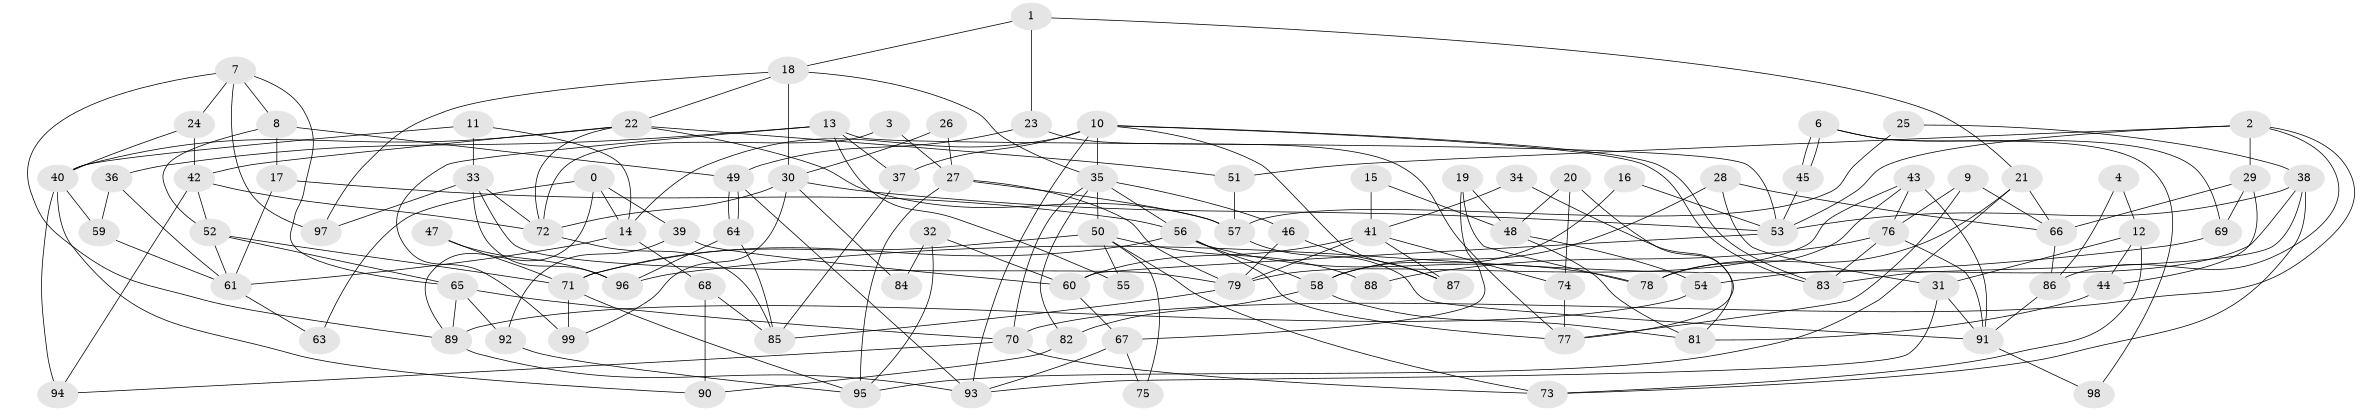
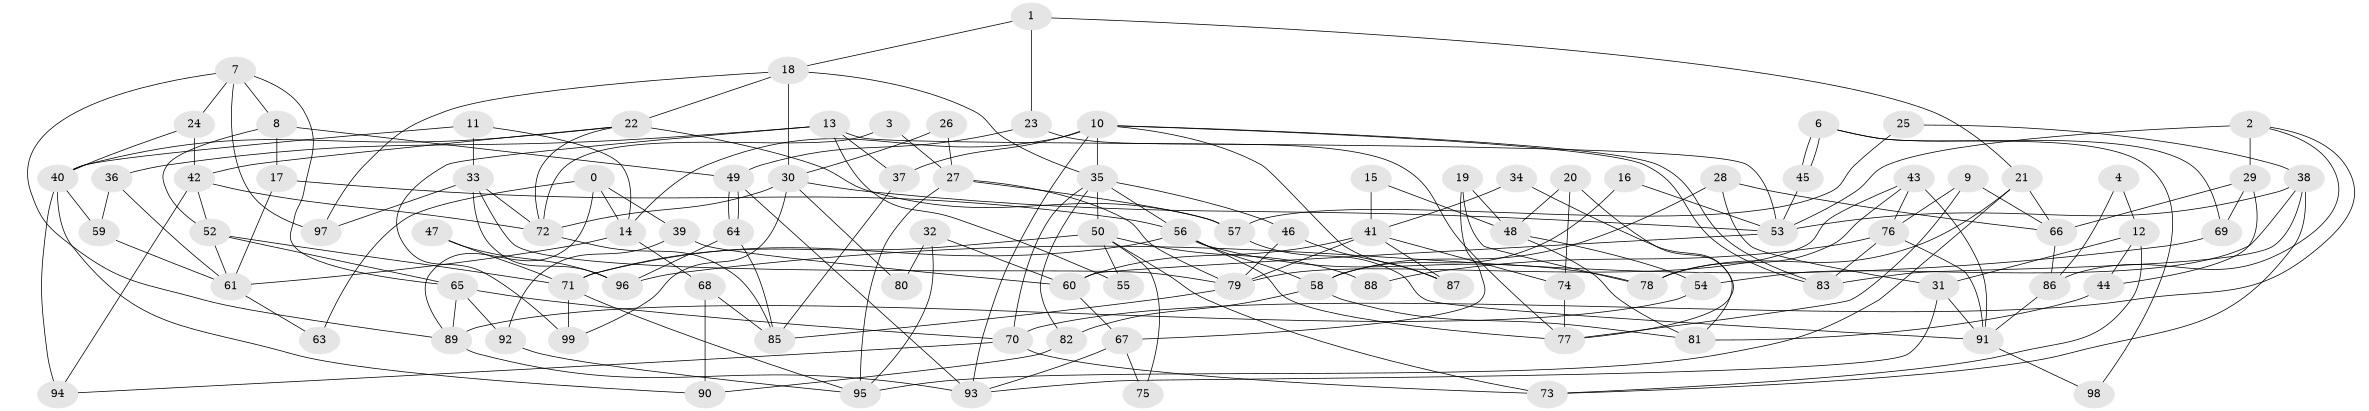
(1235, 178) -> none
(902, 286) -> (902, 286)
